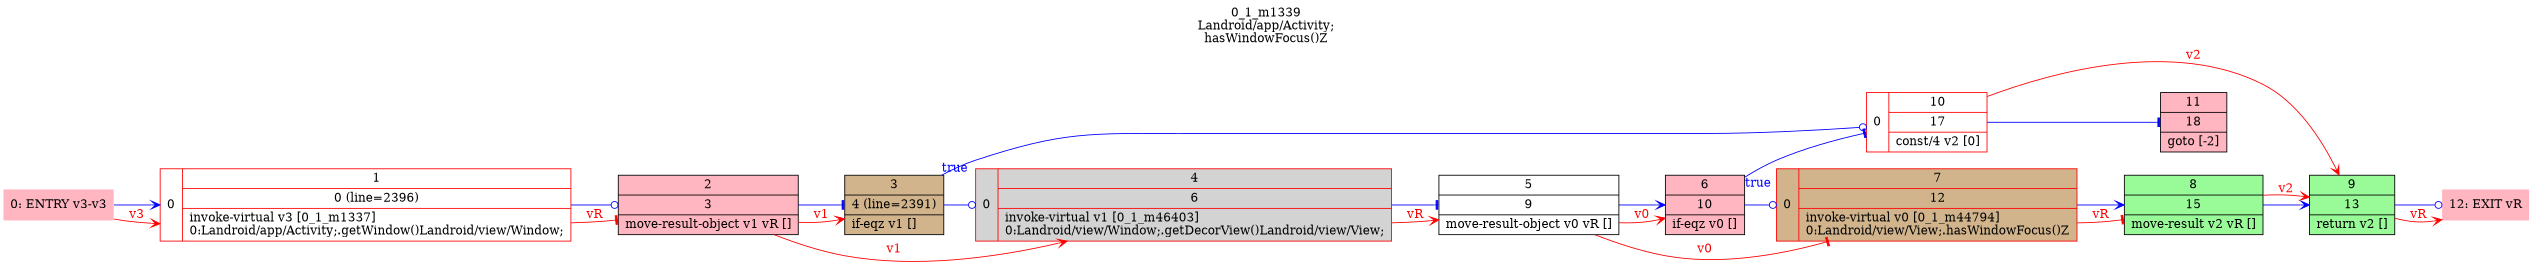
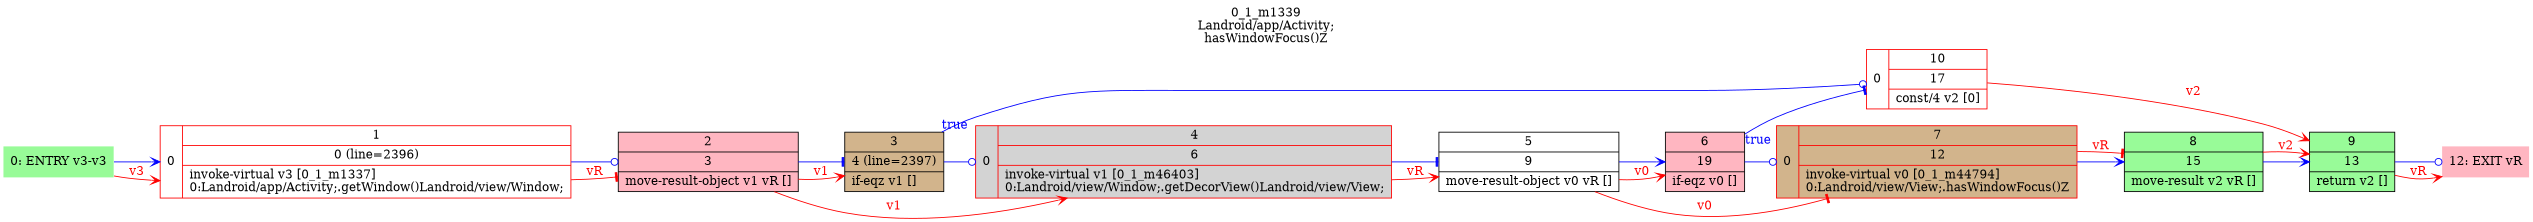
(2194, 122) -> none
(59, 205) -> (59, 162)
(894, 205) -> (894, 161)
(1705, 205) -> (1705, 161)
